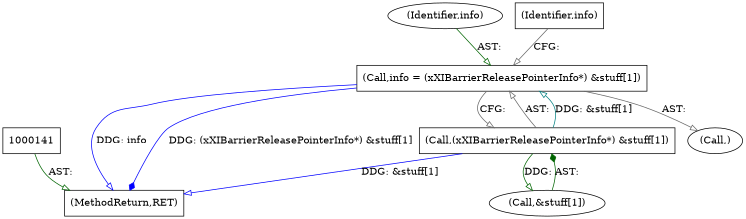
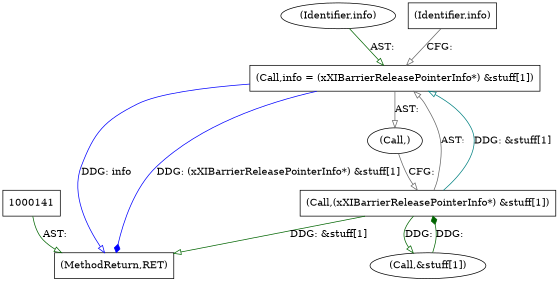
(478, 108) -> (405, 170)
(569, 172) -> (451, 234)
(327, 173) -> (273, 234)
